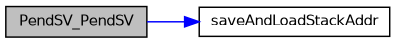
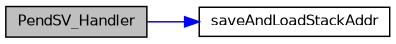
(76, 22) -> (76, 22)
